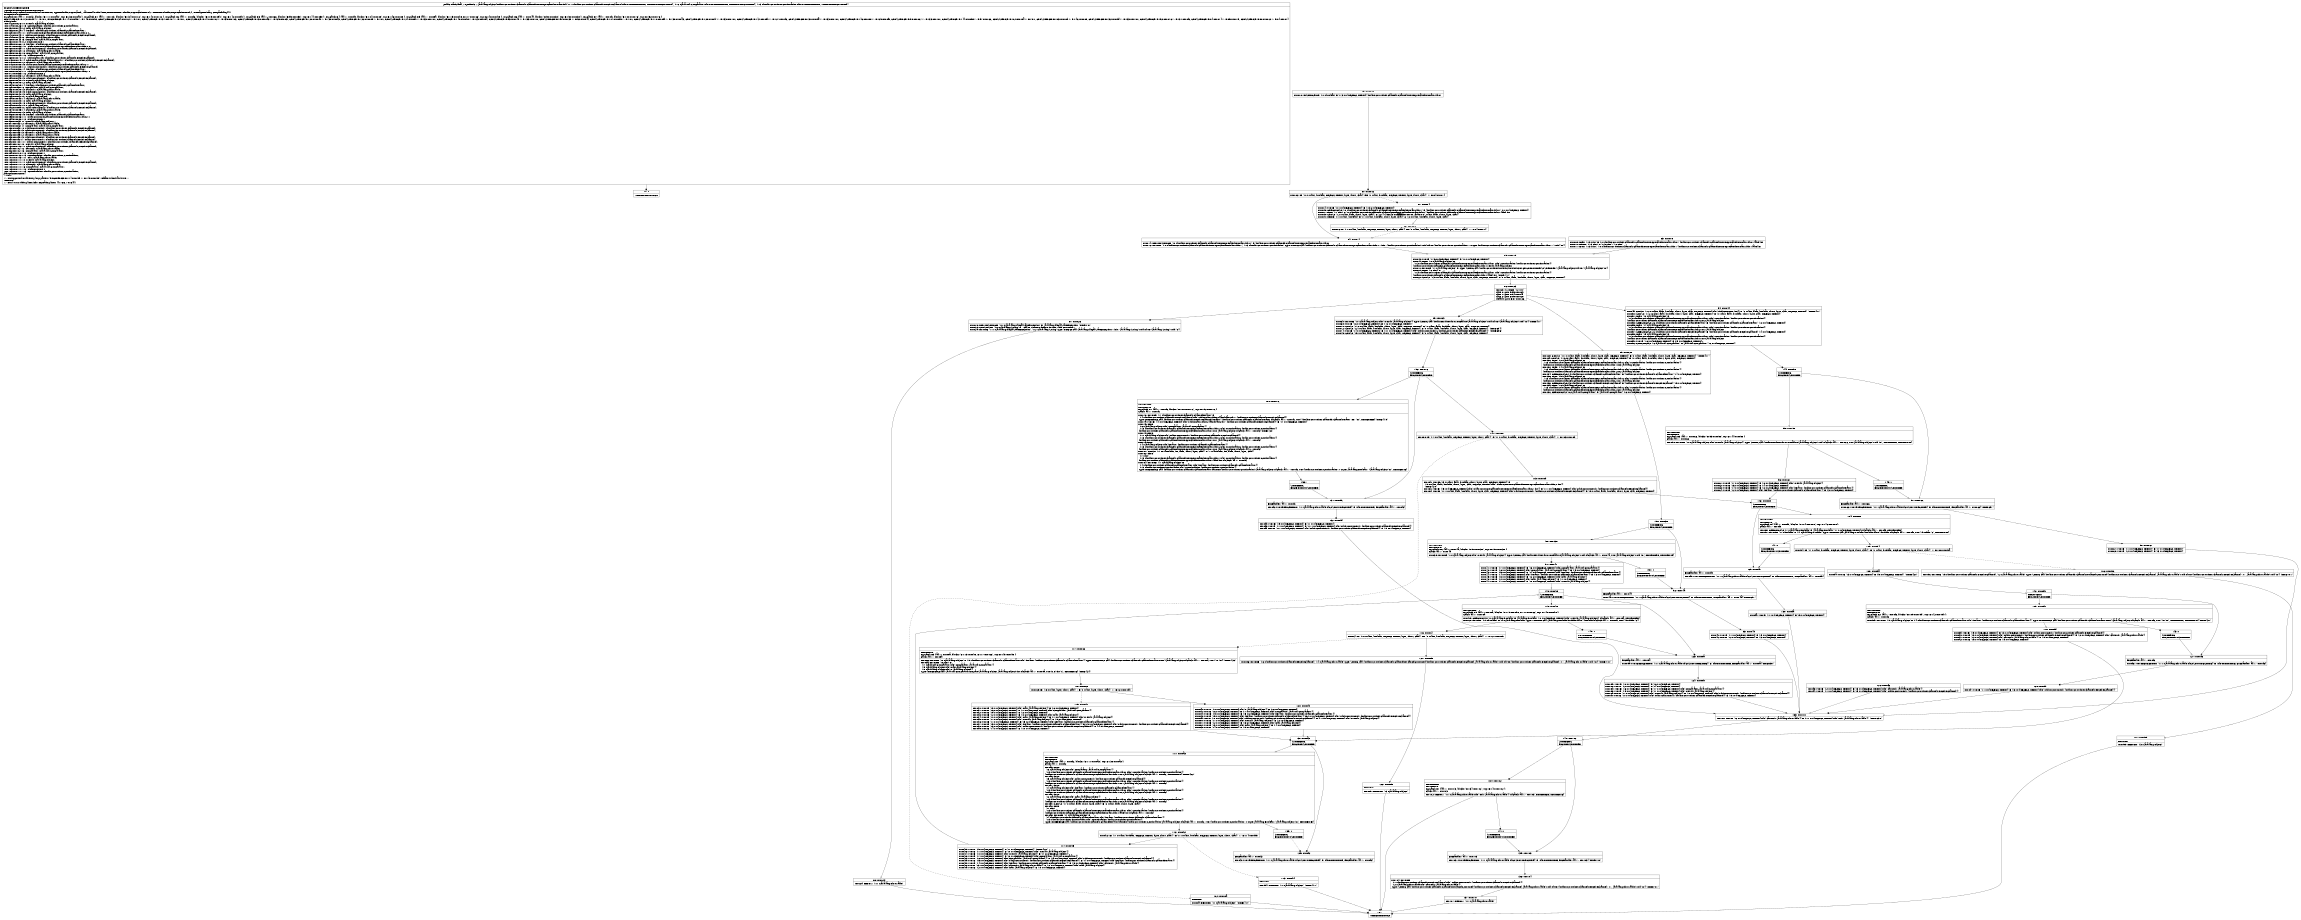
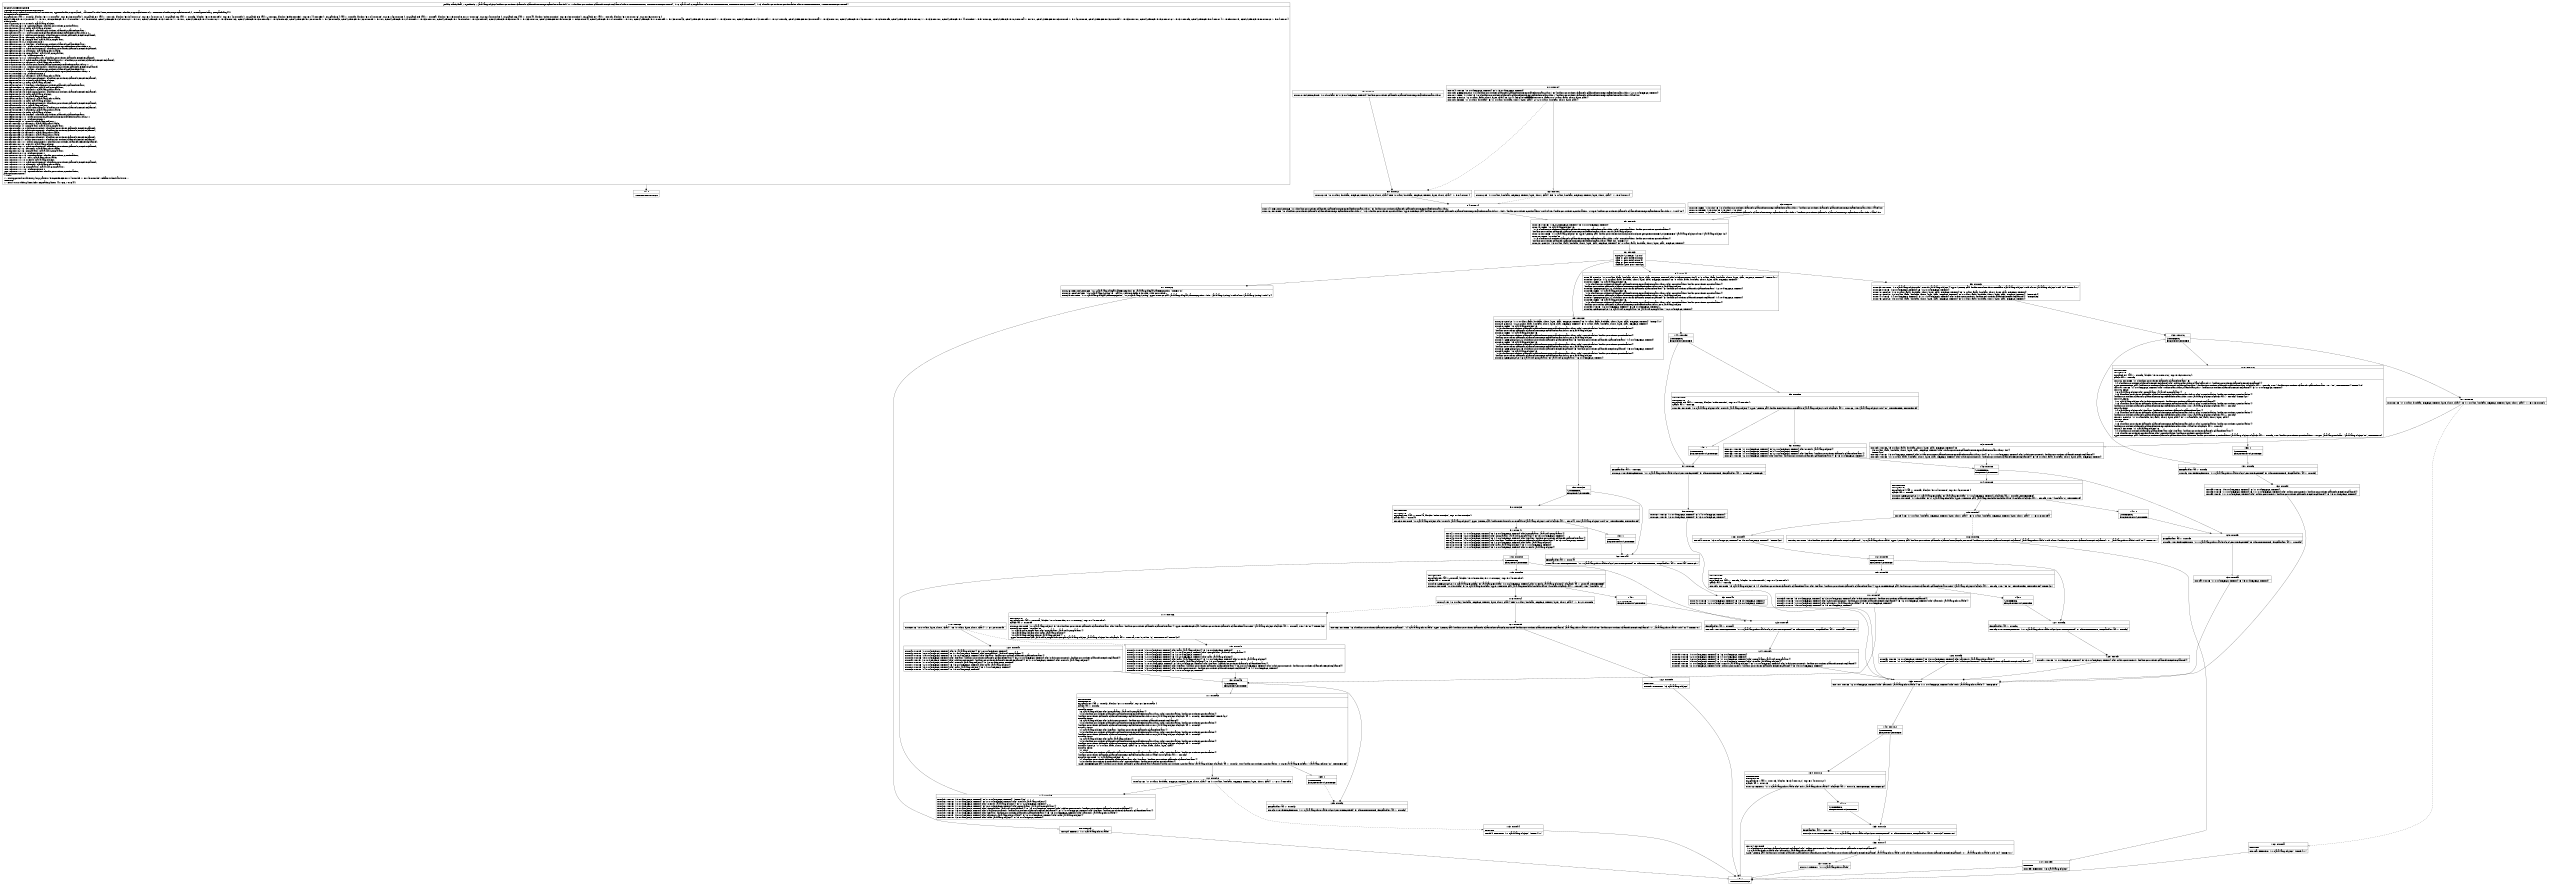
(1388, 200) -> (1493, 153)
(1414, 450) -> (2100, 418)
(1080, 678) -> (1200, 642)
